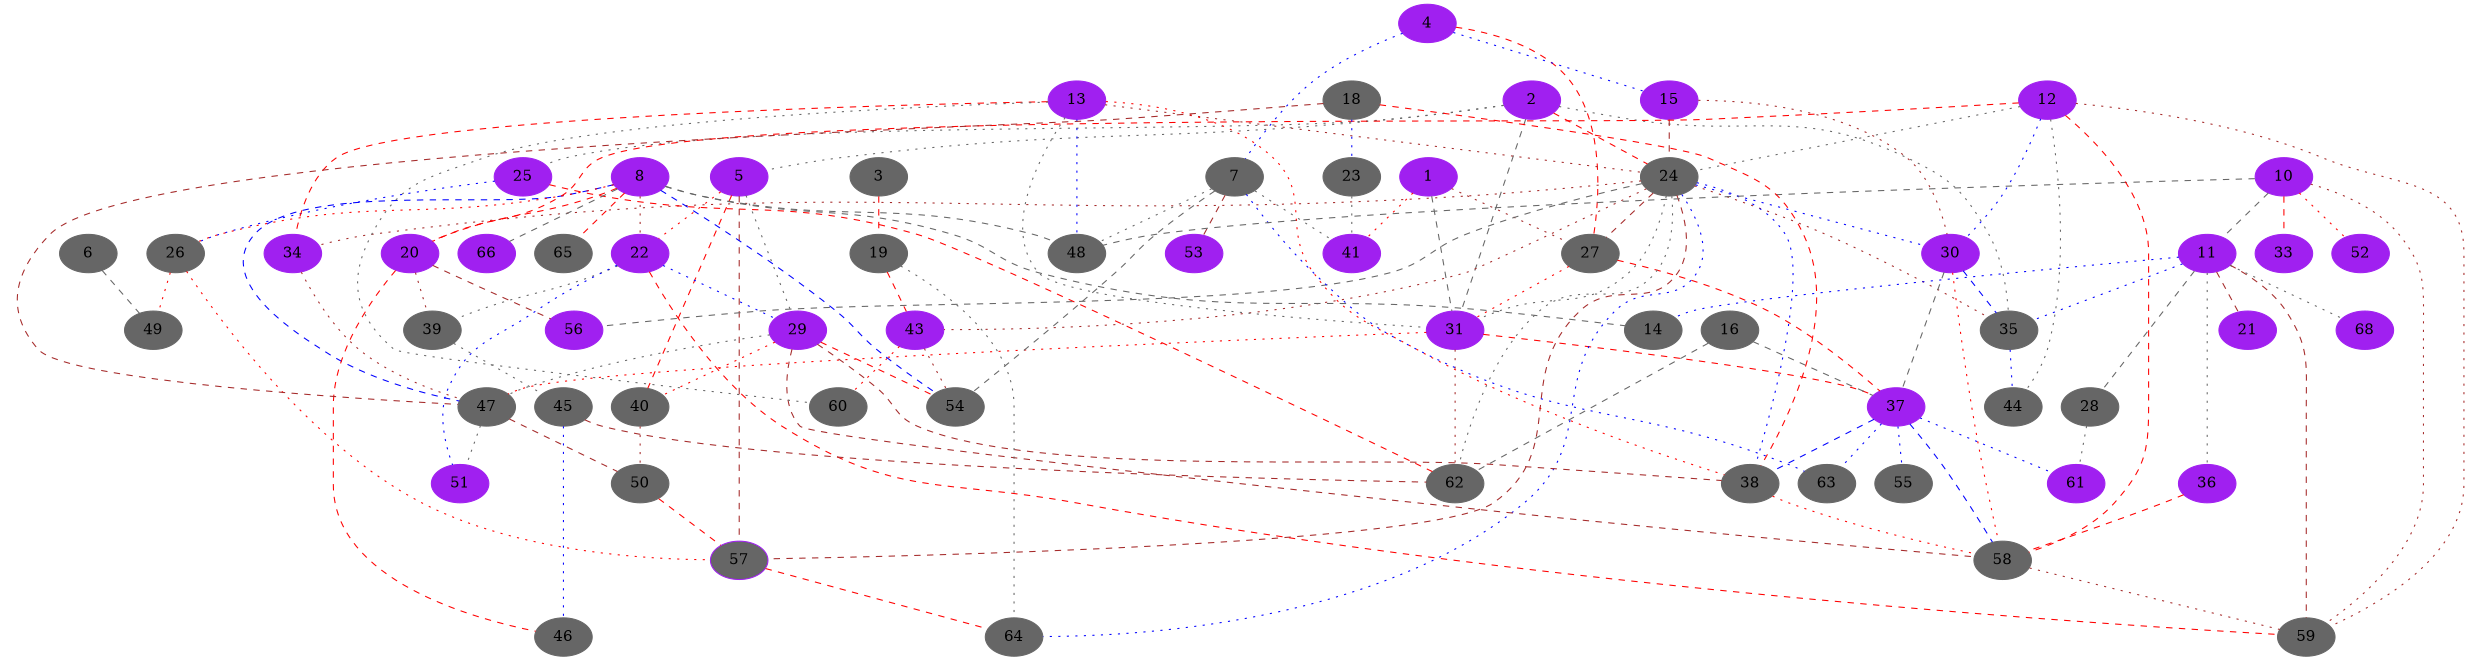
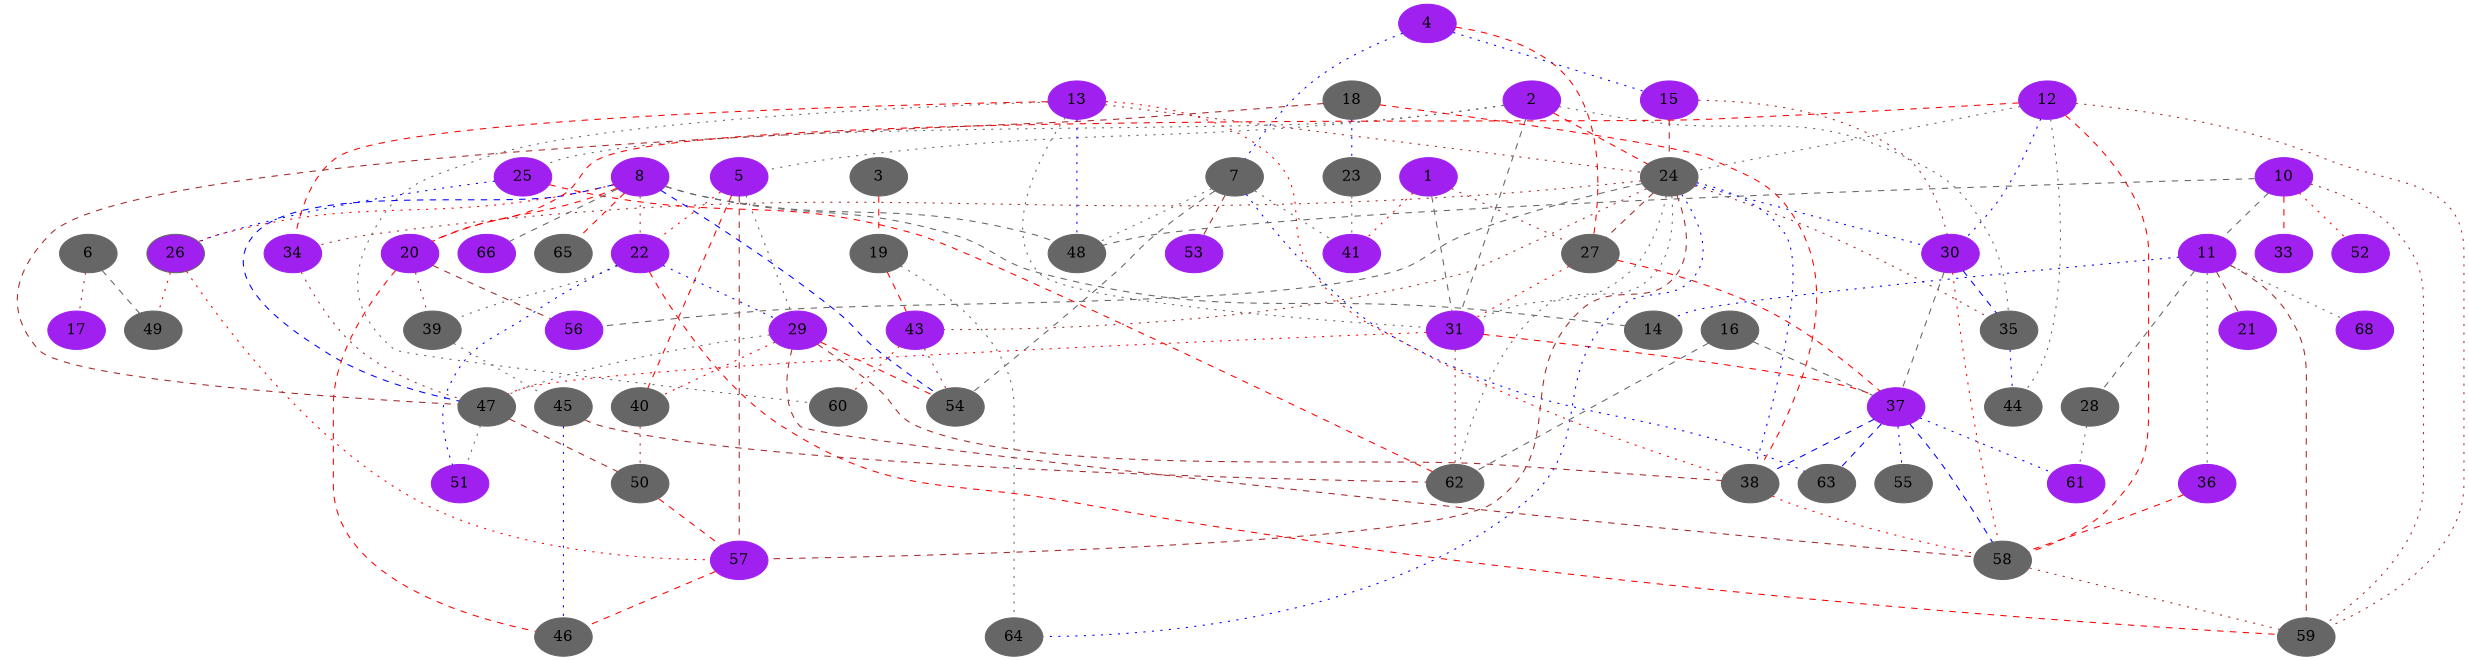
(176, 254) -> (176, 254)
(2108, 292) -> none
none -> (77, 330)
(1862, 445) -> (1862, 445)
(739, 560) -> (739, 560)
(877, 599) -> (651, 599)
